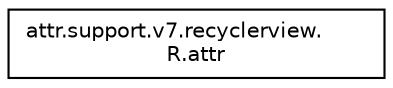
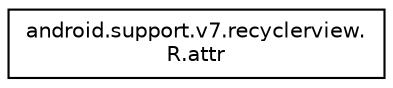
(197, 44) -> (197, 44)
